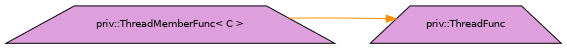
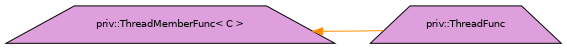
(338, 18) -> (353, 31)
